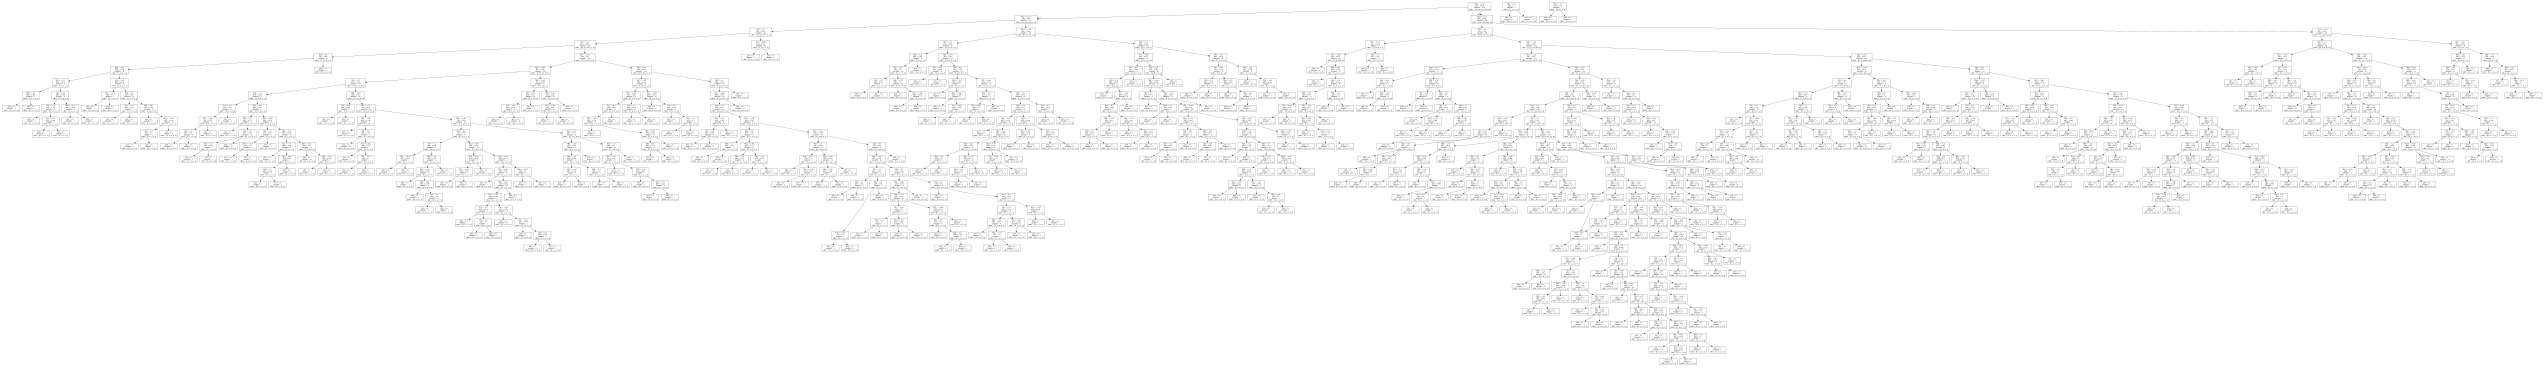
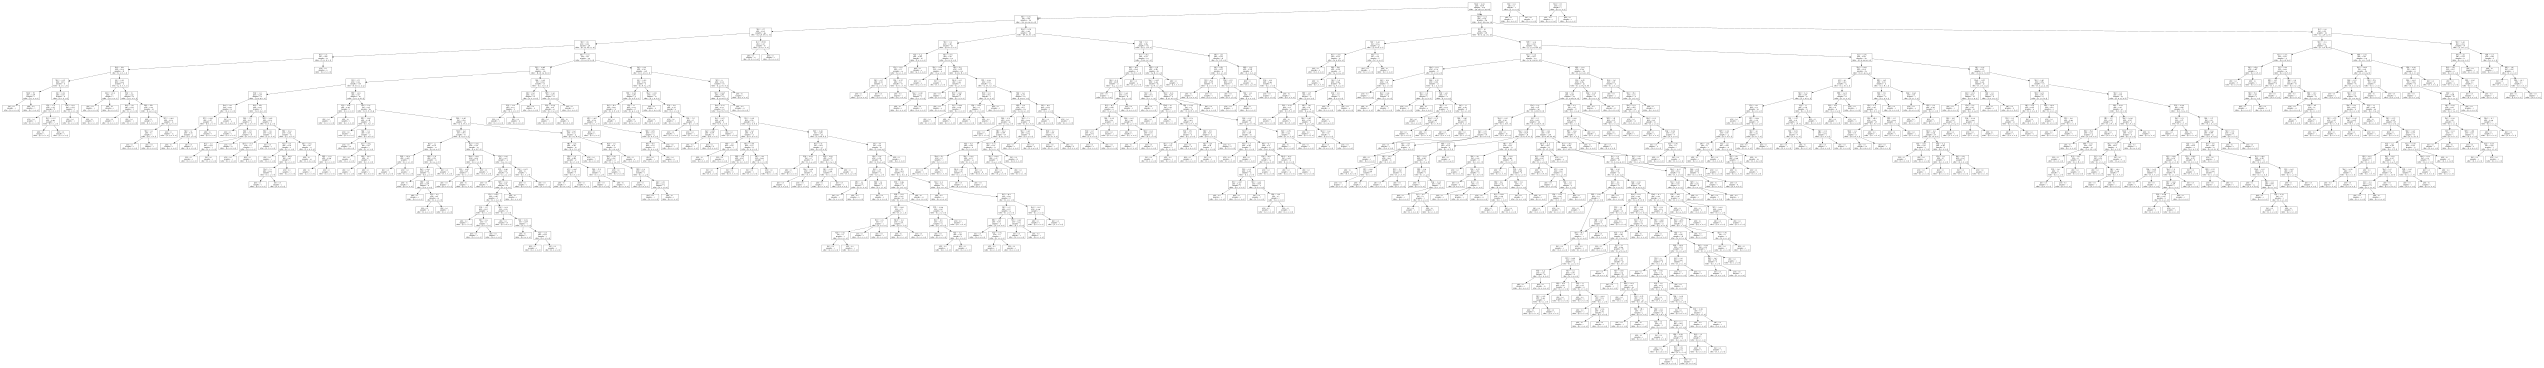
(859, 210) -> (860, 229)
